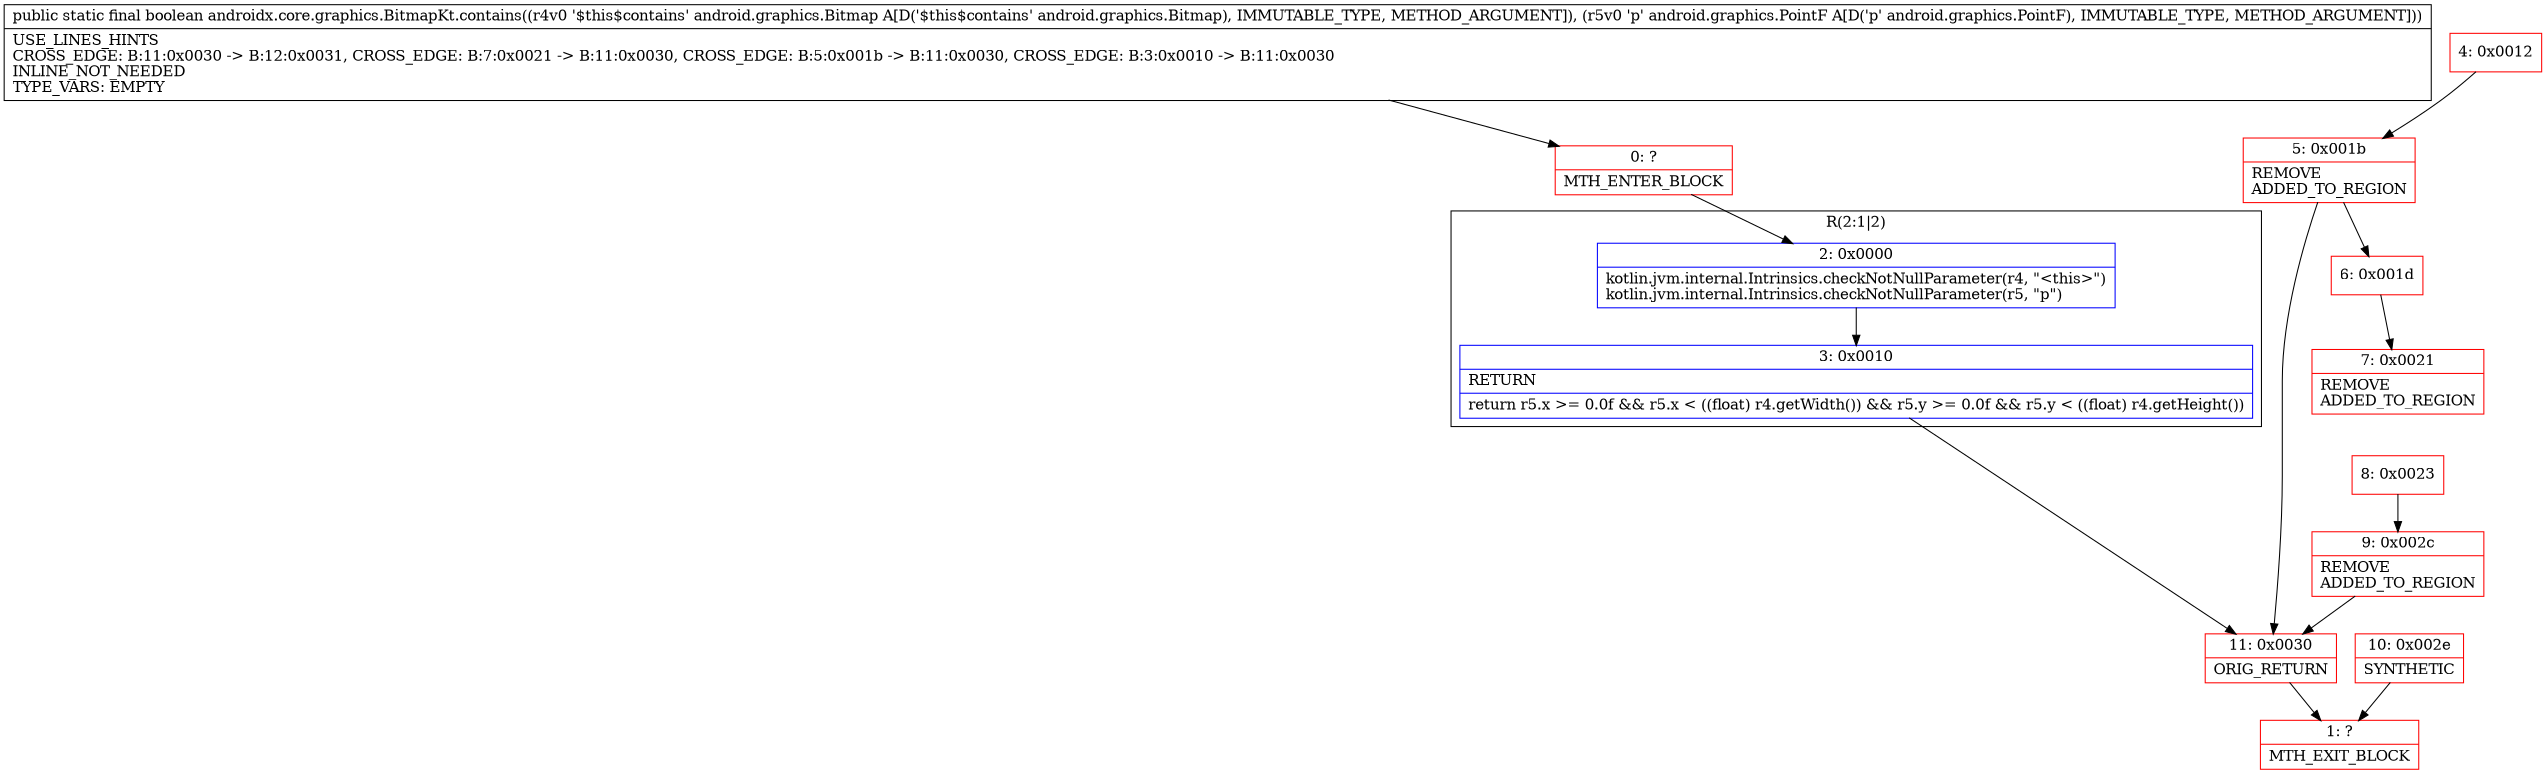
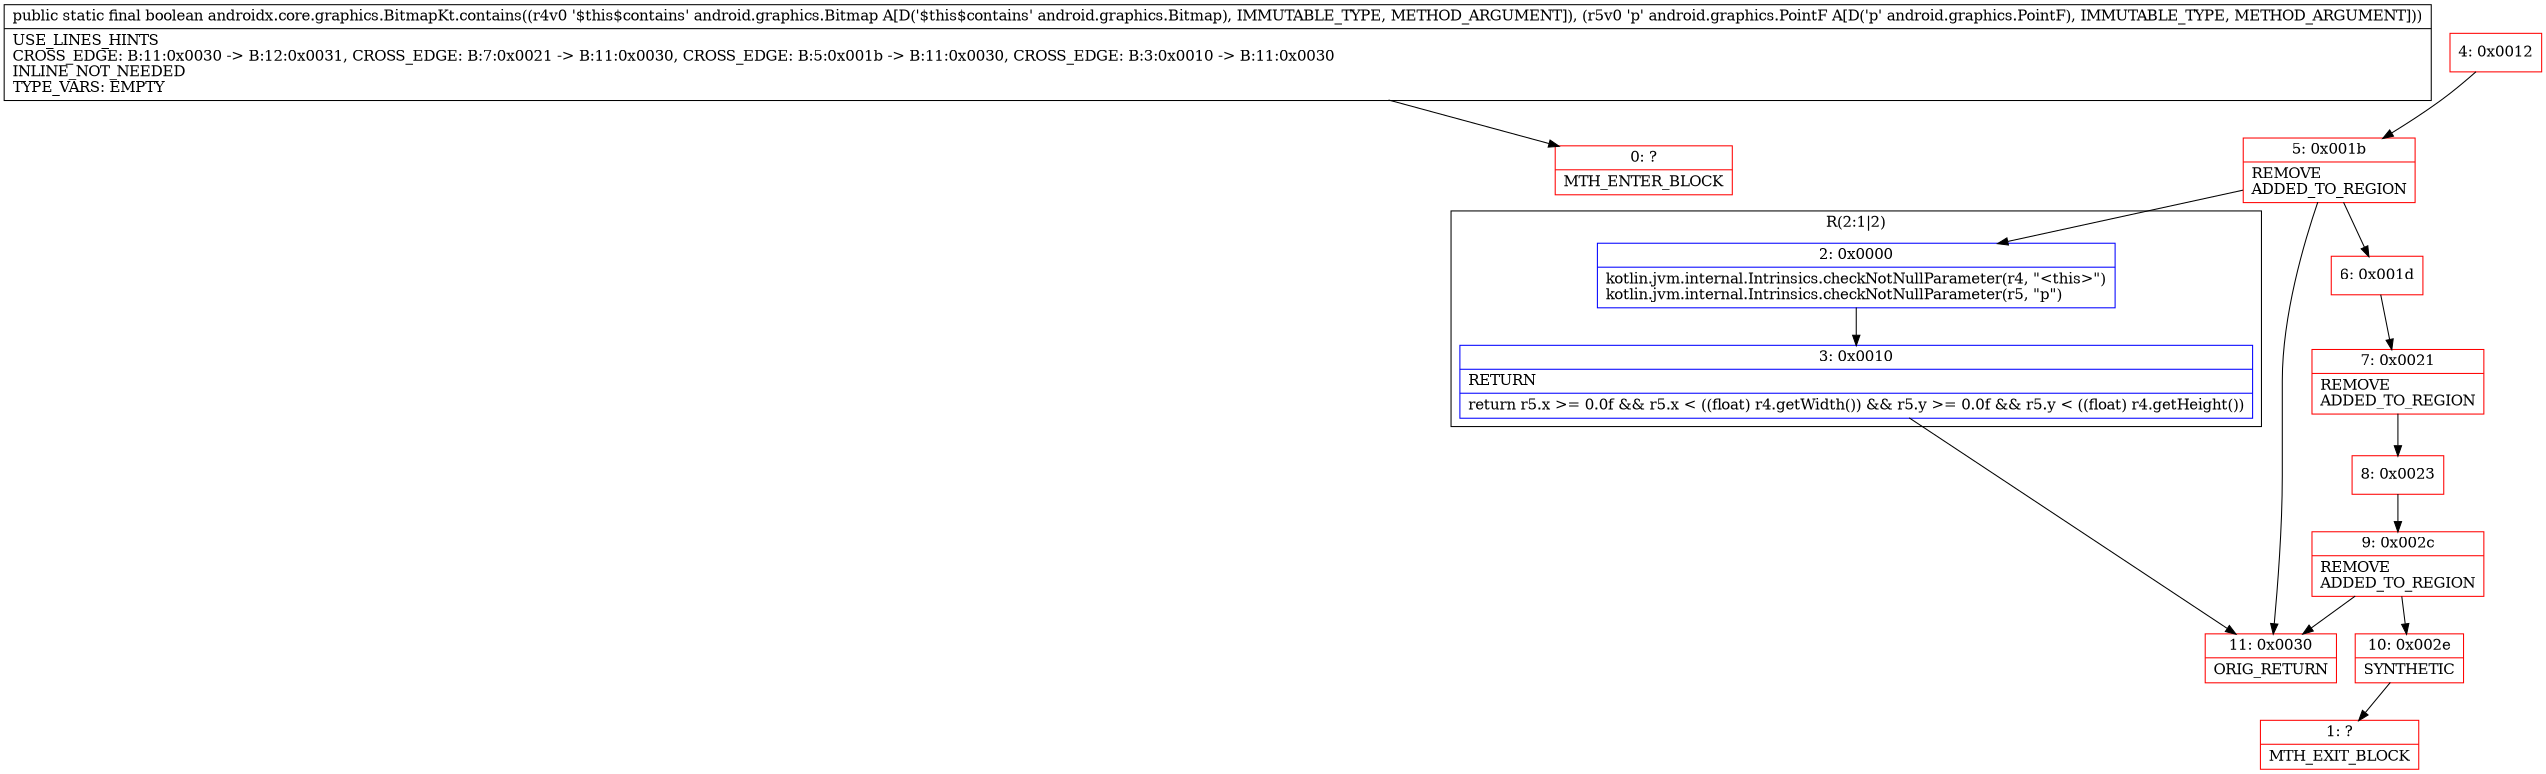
(1739, 218) -> (2114, 218)
none -> (2398, 430)
none -> (2403, 610)
(2302, 698) -> none
